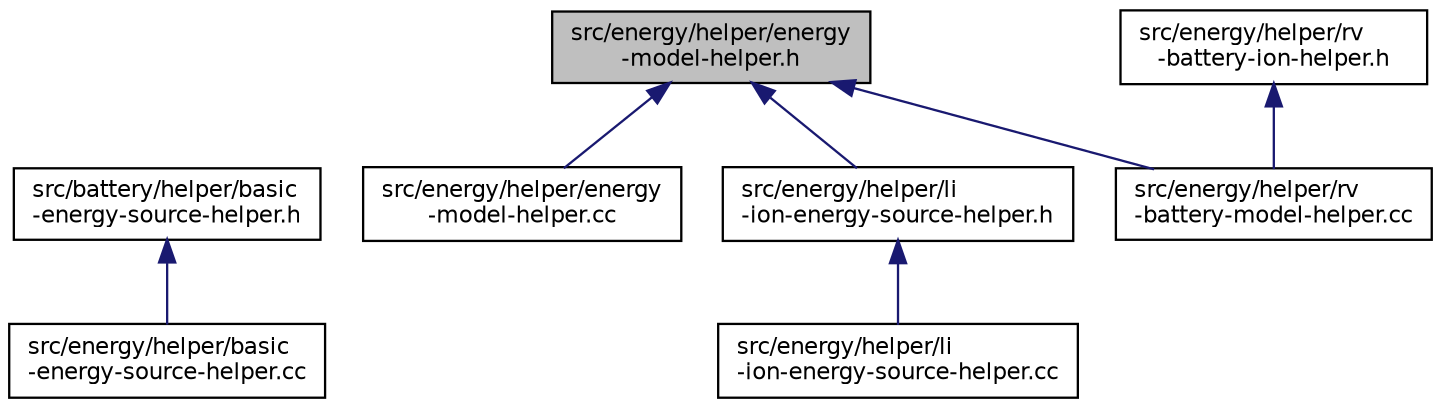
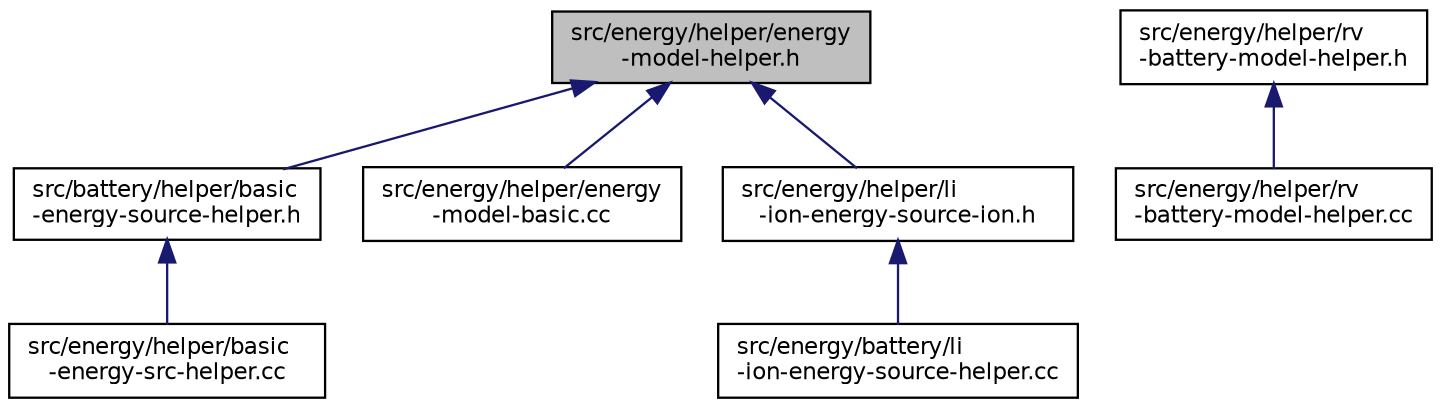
(1274, 47) -> (1274, 47)
(1004, 129) -> (428, 129)
(522, 204) -> (522, 204)
(898, 204) -> (898, 204)
(167, 361) -> (167, 361)
(898, 361) -> (898, 361)
